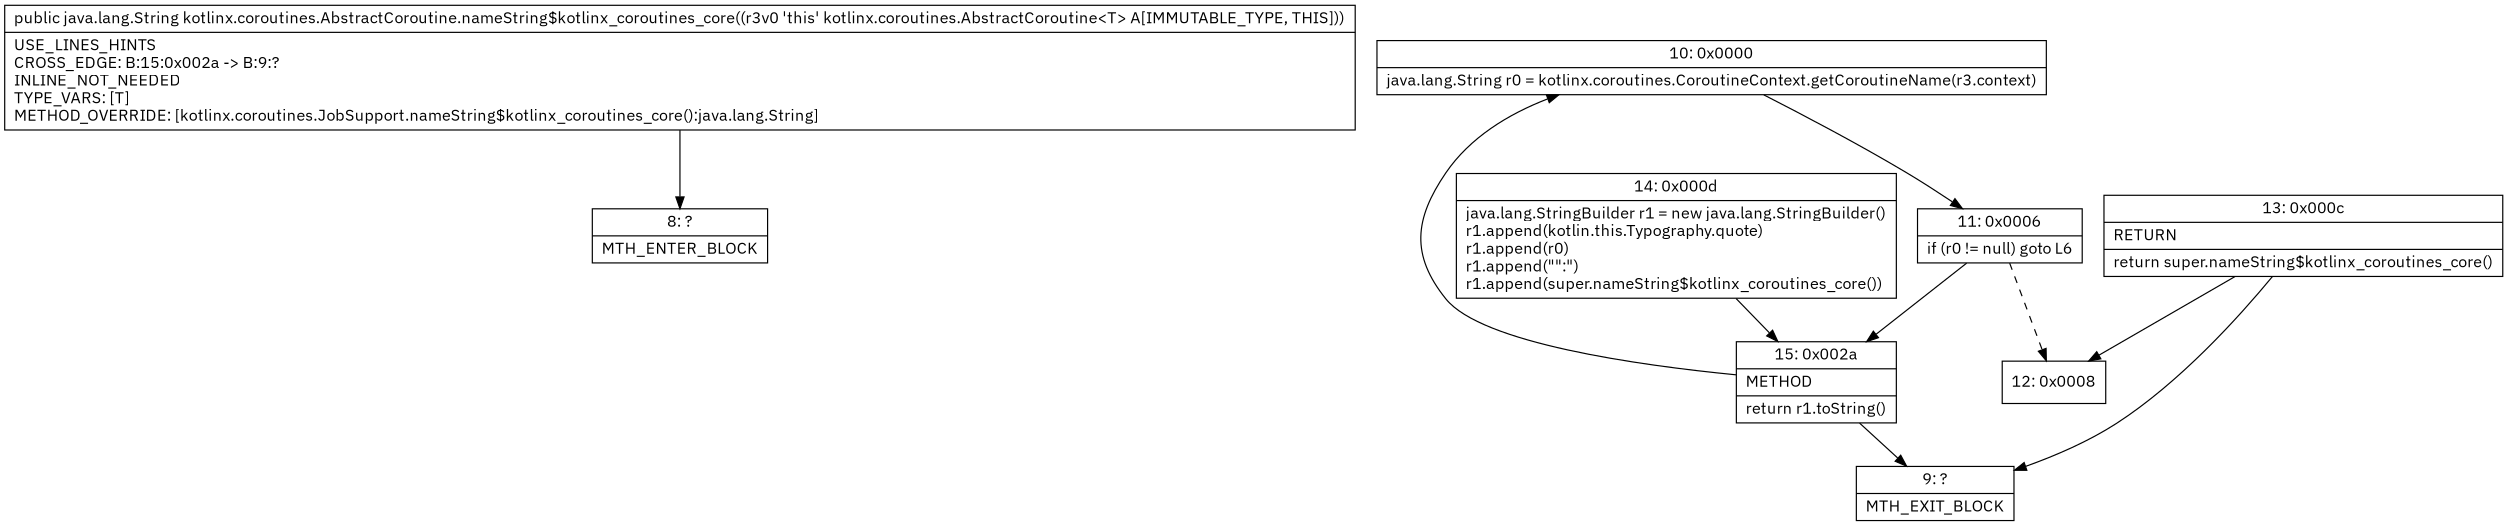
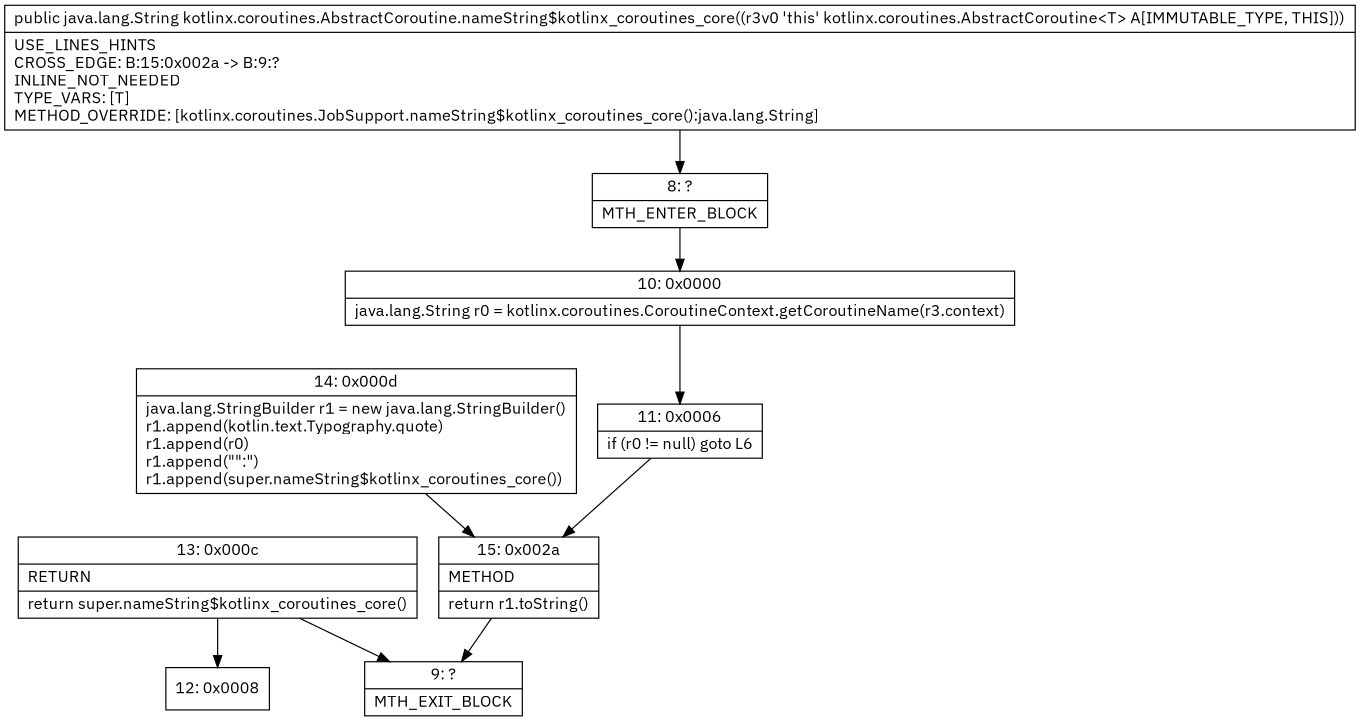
(1615, 231) -> (295, 426)
(2026, 306) -> none
(1461, 311) -> (680, 243)
